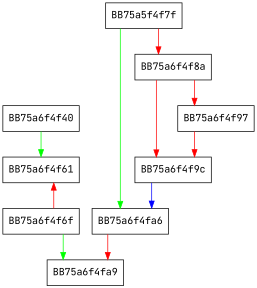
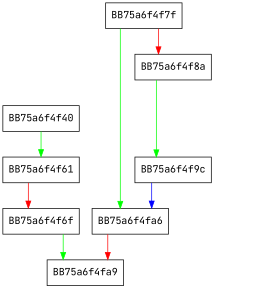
(144, 16) -> (144, 16)
(156, 115) -> (156, 115)
(216, 119) -> none
(54, 199) -> (28, 192)
